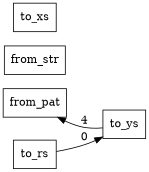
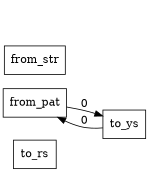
(35, 17) -> none
(85, 121) -> (85, 121)
(76, 147) -> (81, 110)
